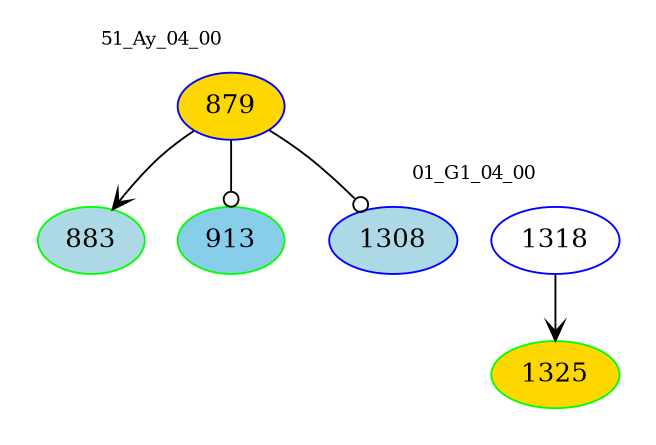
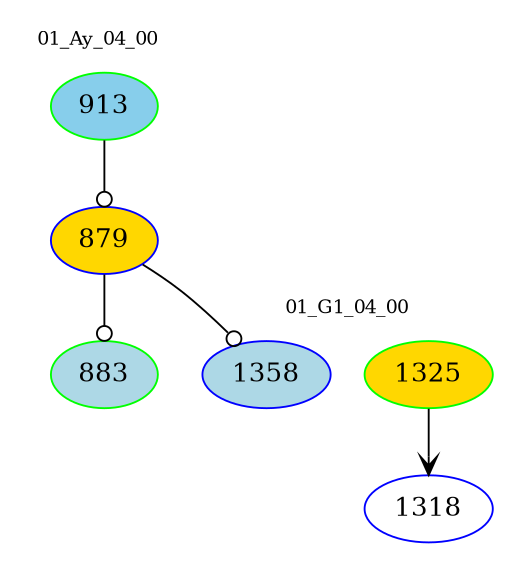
(161, 40) -> (98, 40)
(156, 160) -> (104, 300)
(231, 166) -> (104, 166)
(393, 240) -> (267, 375)
(555, 298) -> (429, 433)
